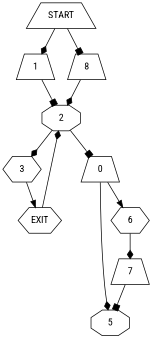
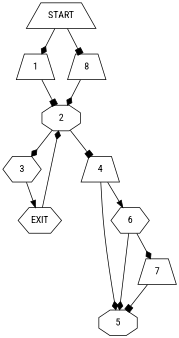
(100, 169) -> (100, 169)
none -> (125, 267)
